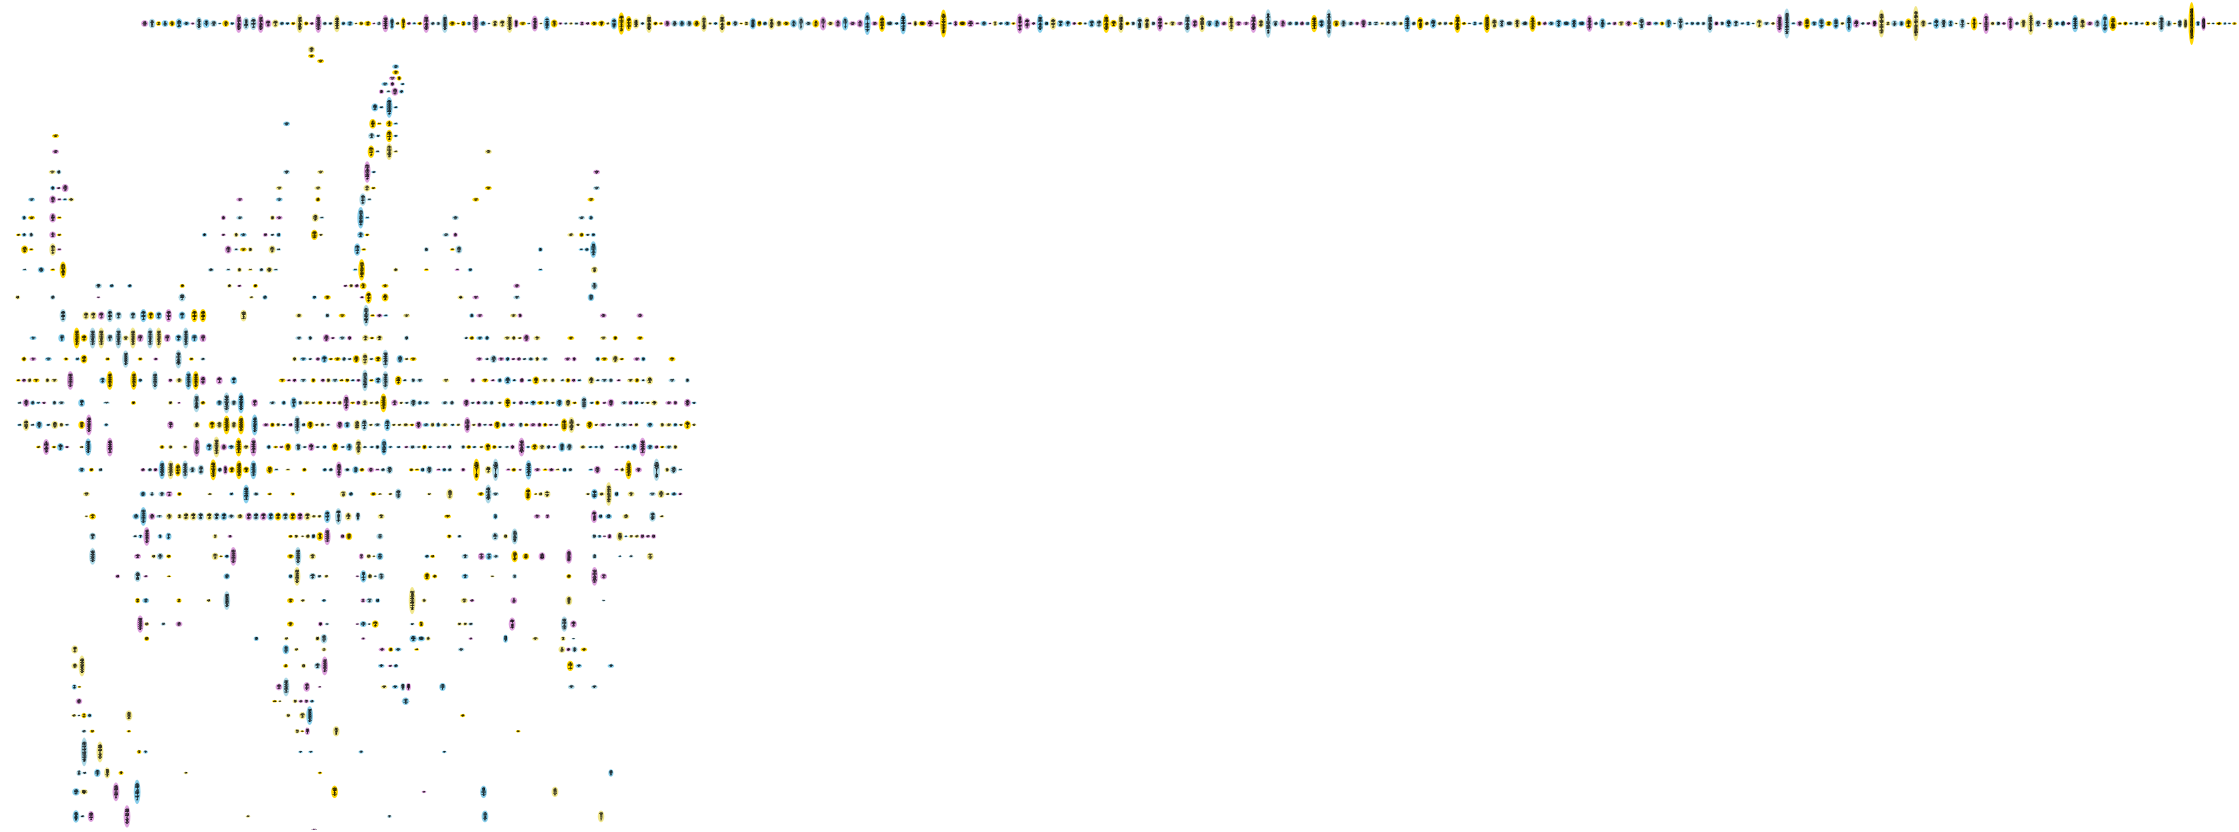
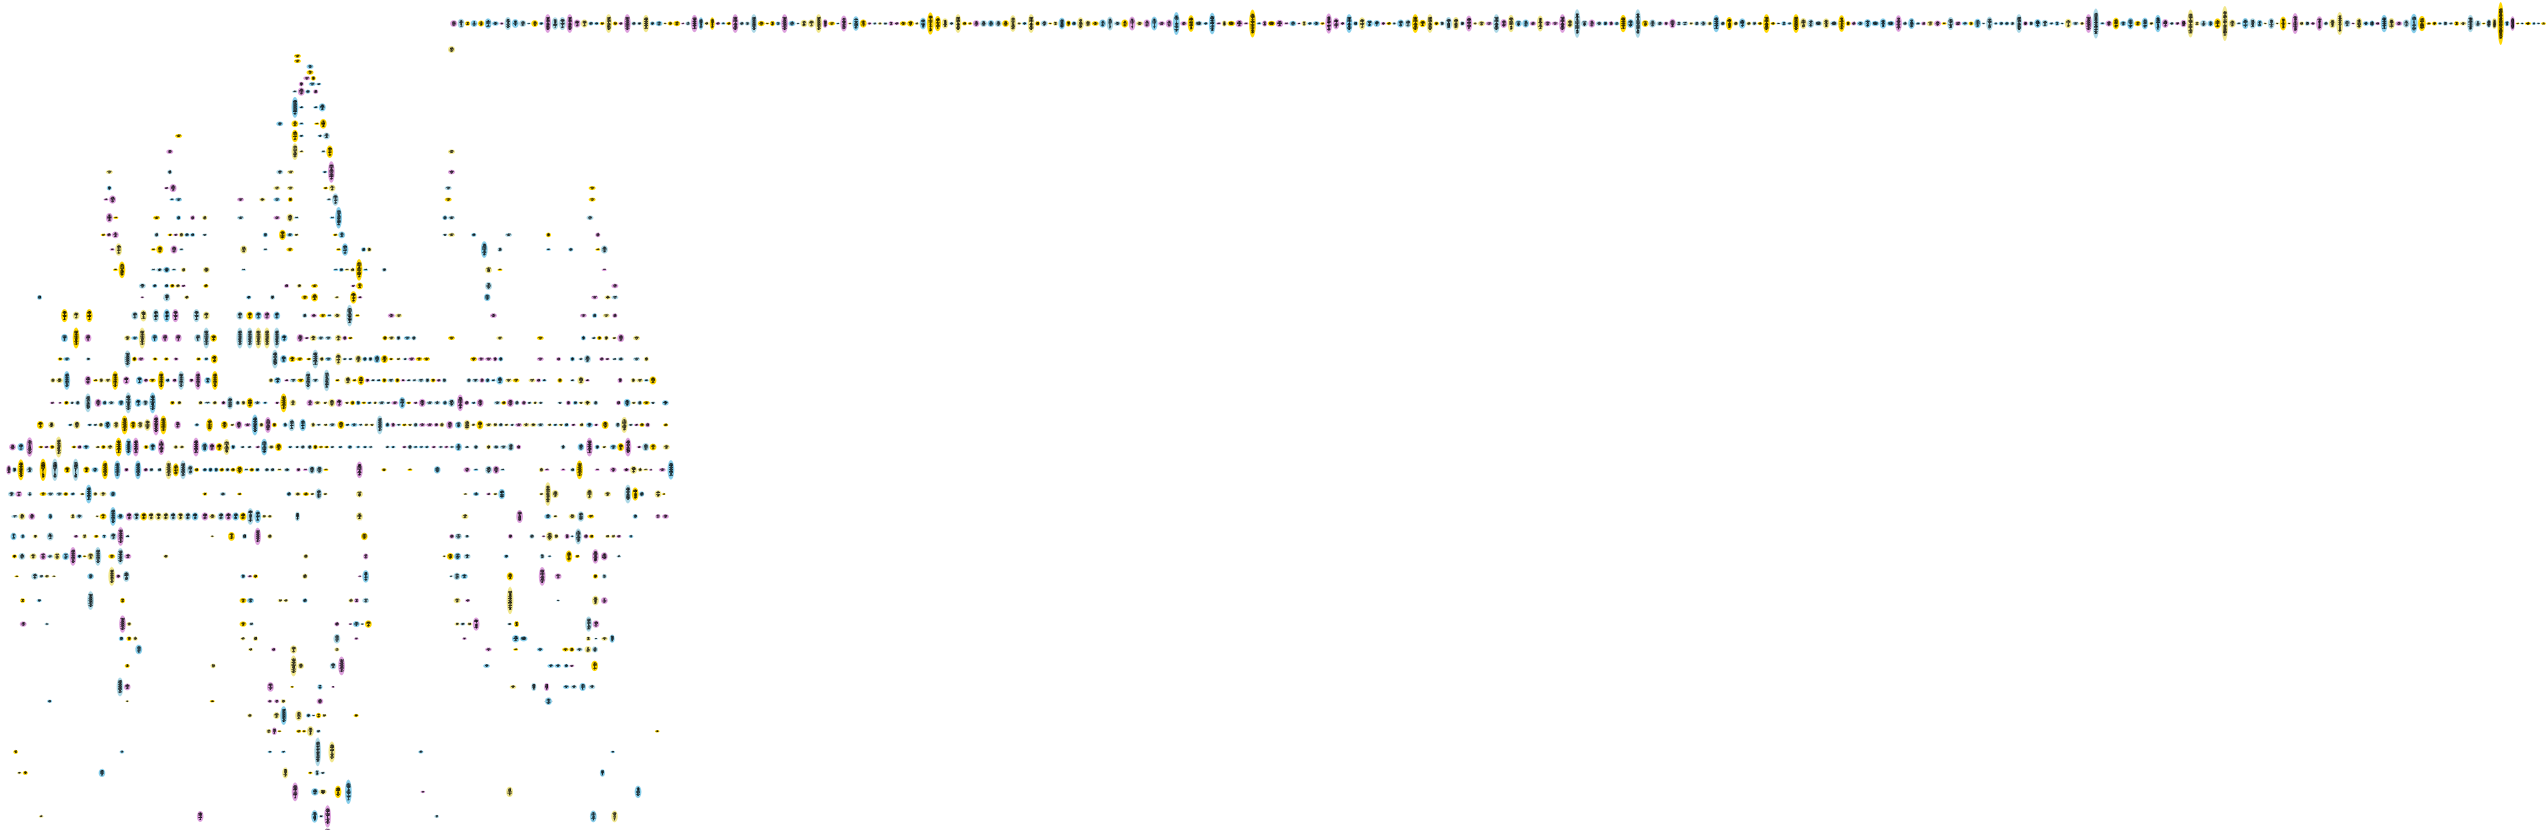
(371, 425) -> none
